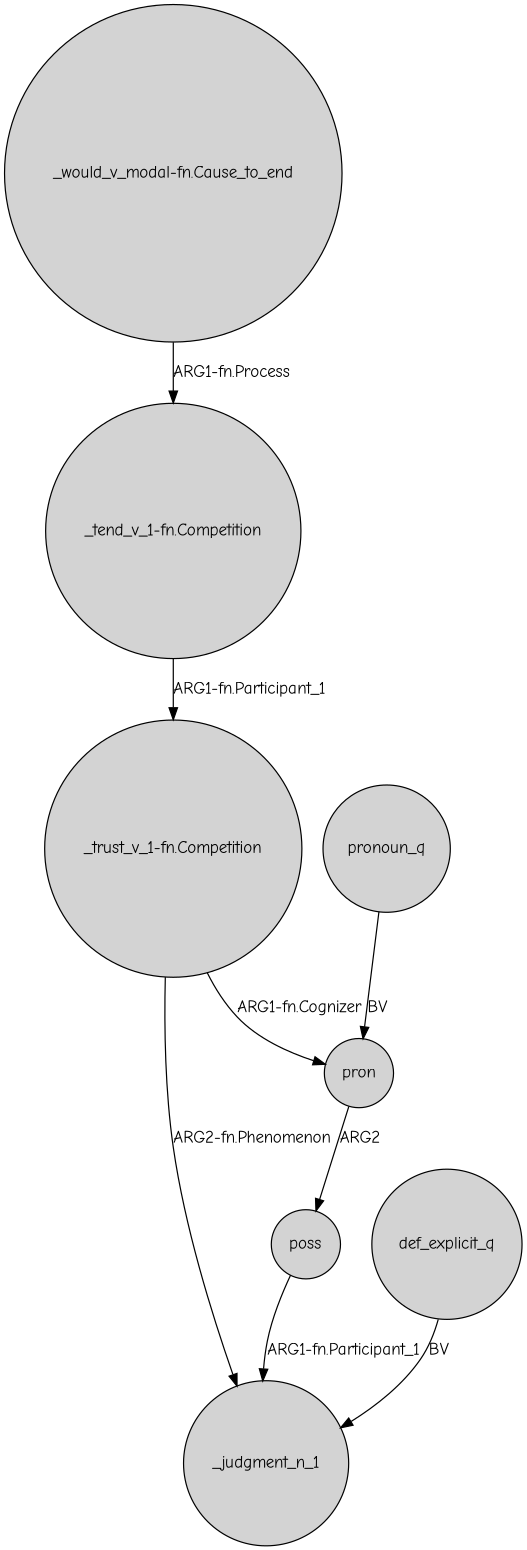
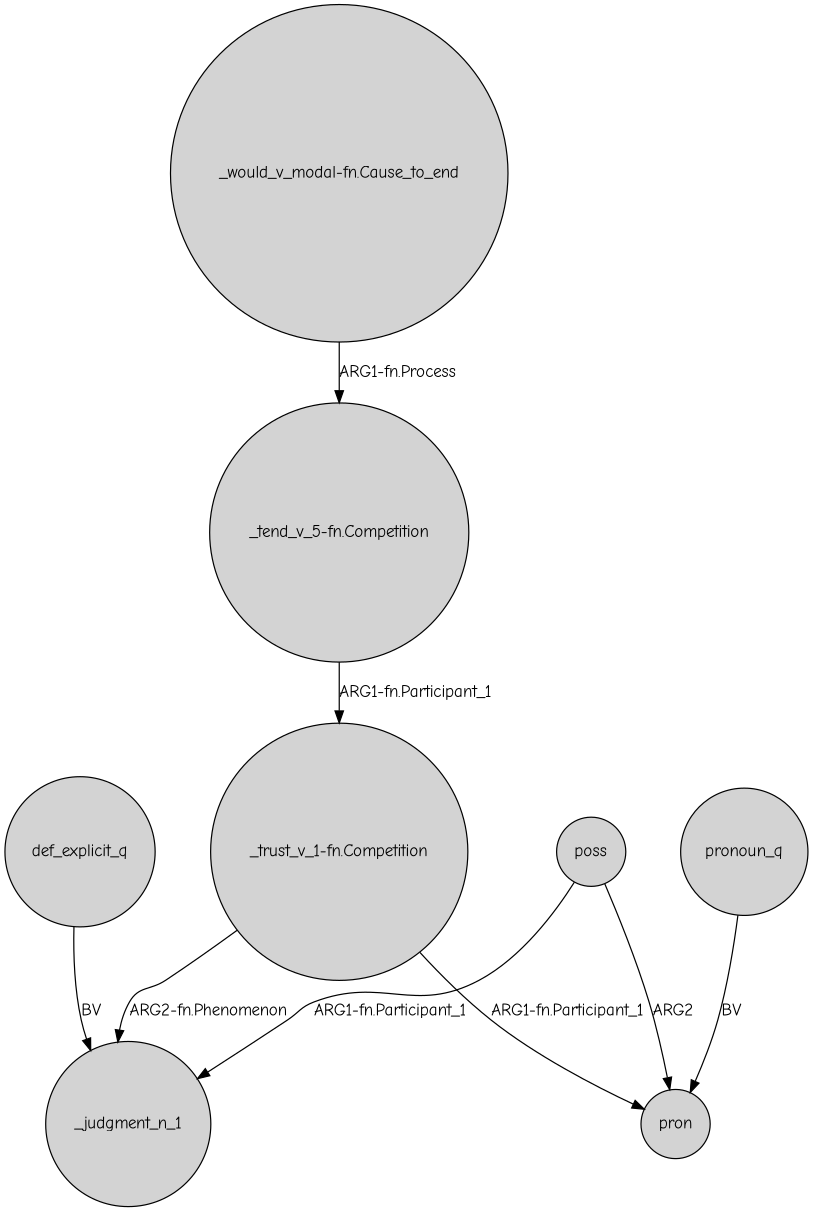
(173, 531) -> (339, 533)
(299, 1008) -> (568, 1011)
(334, 1153) -> (642, 979)
